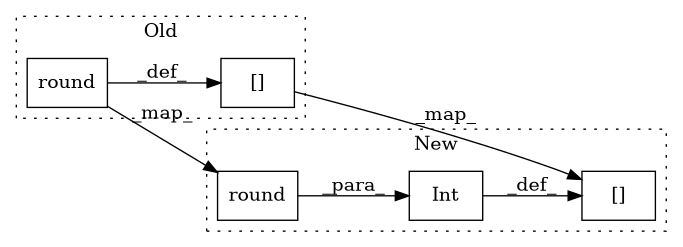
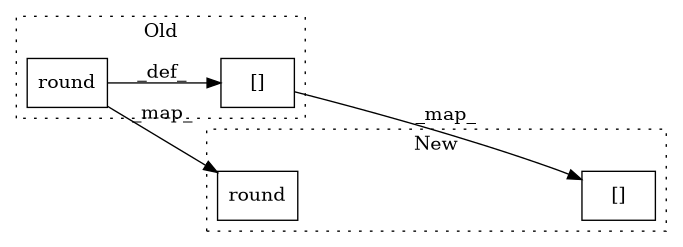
(446, 196) -> none
